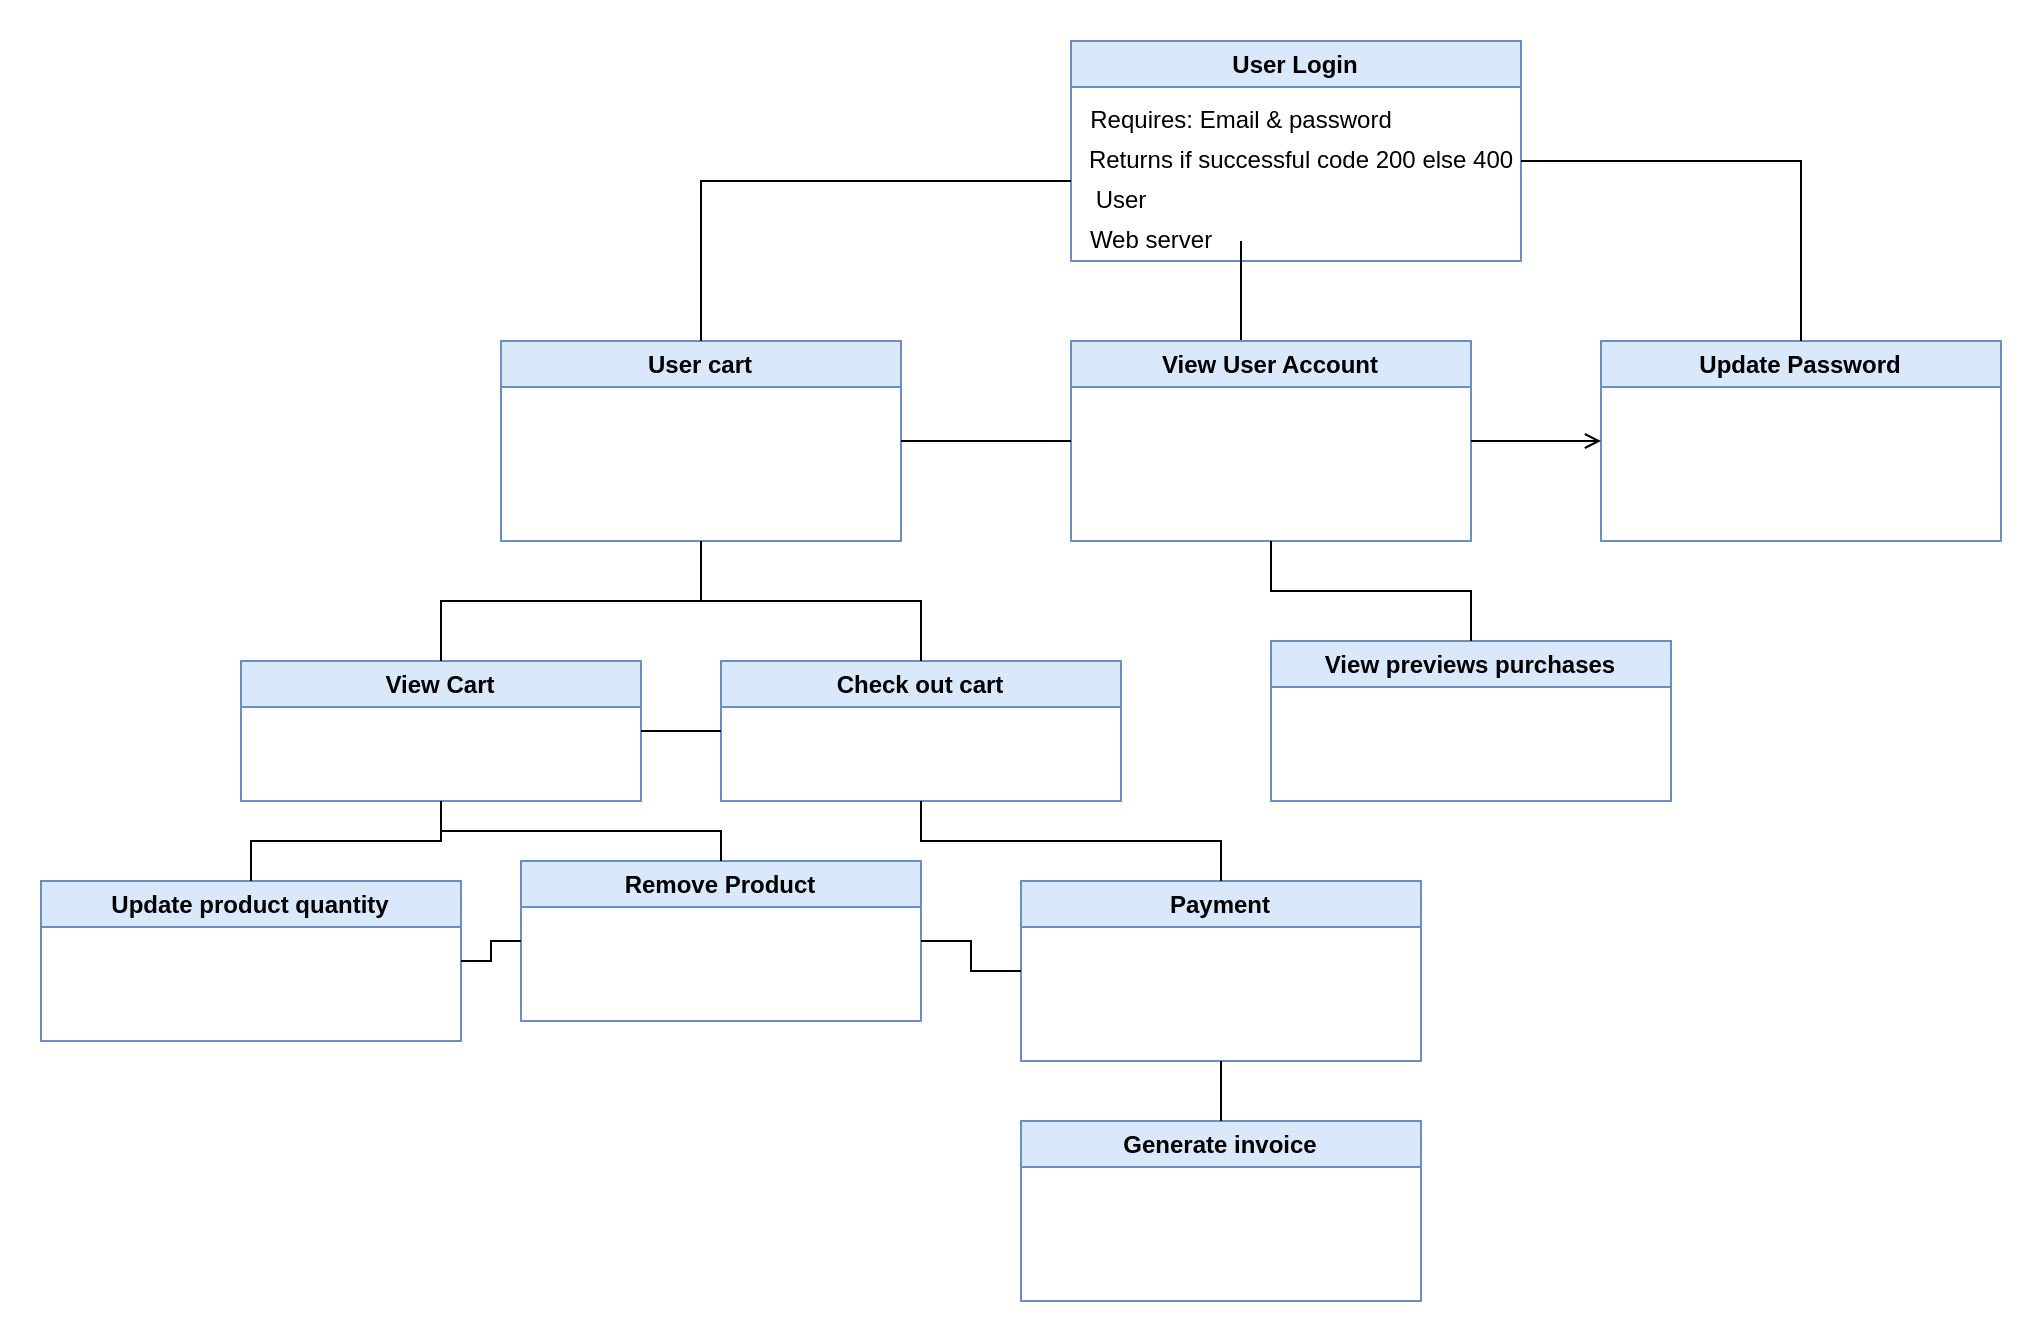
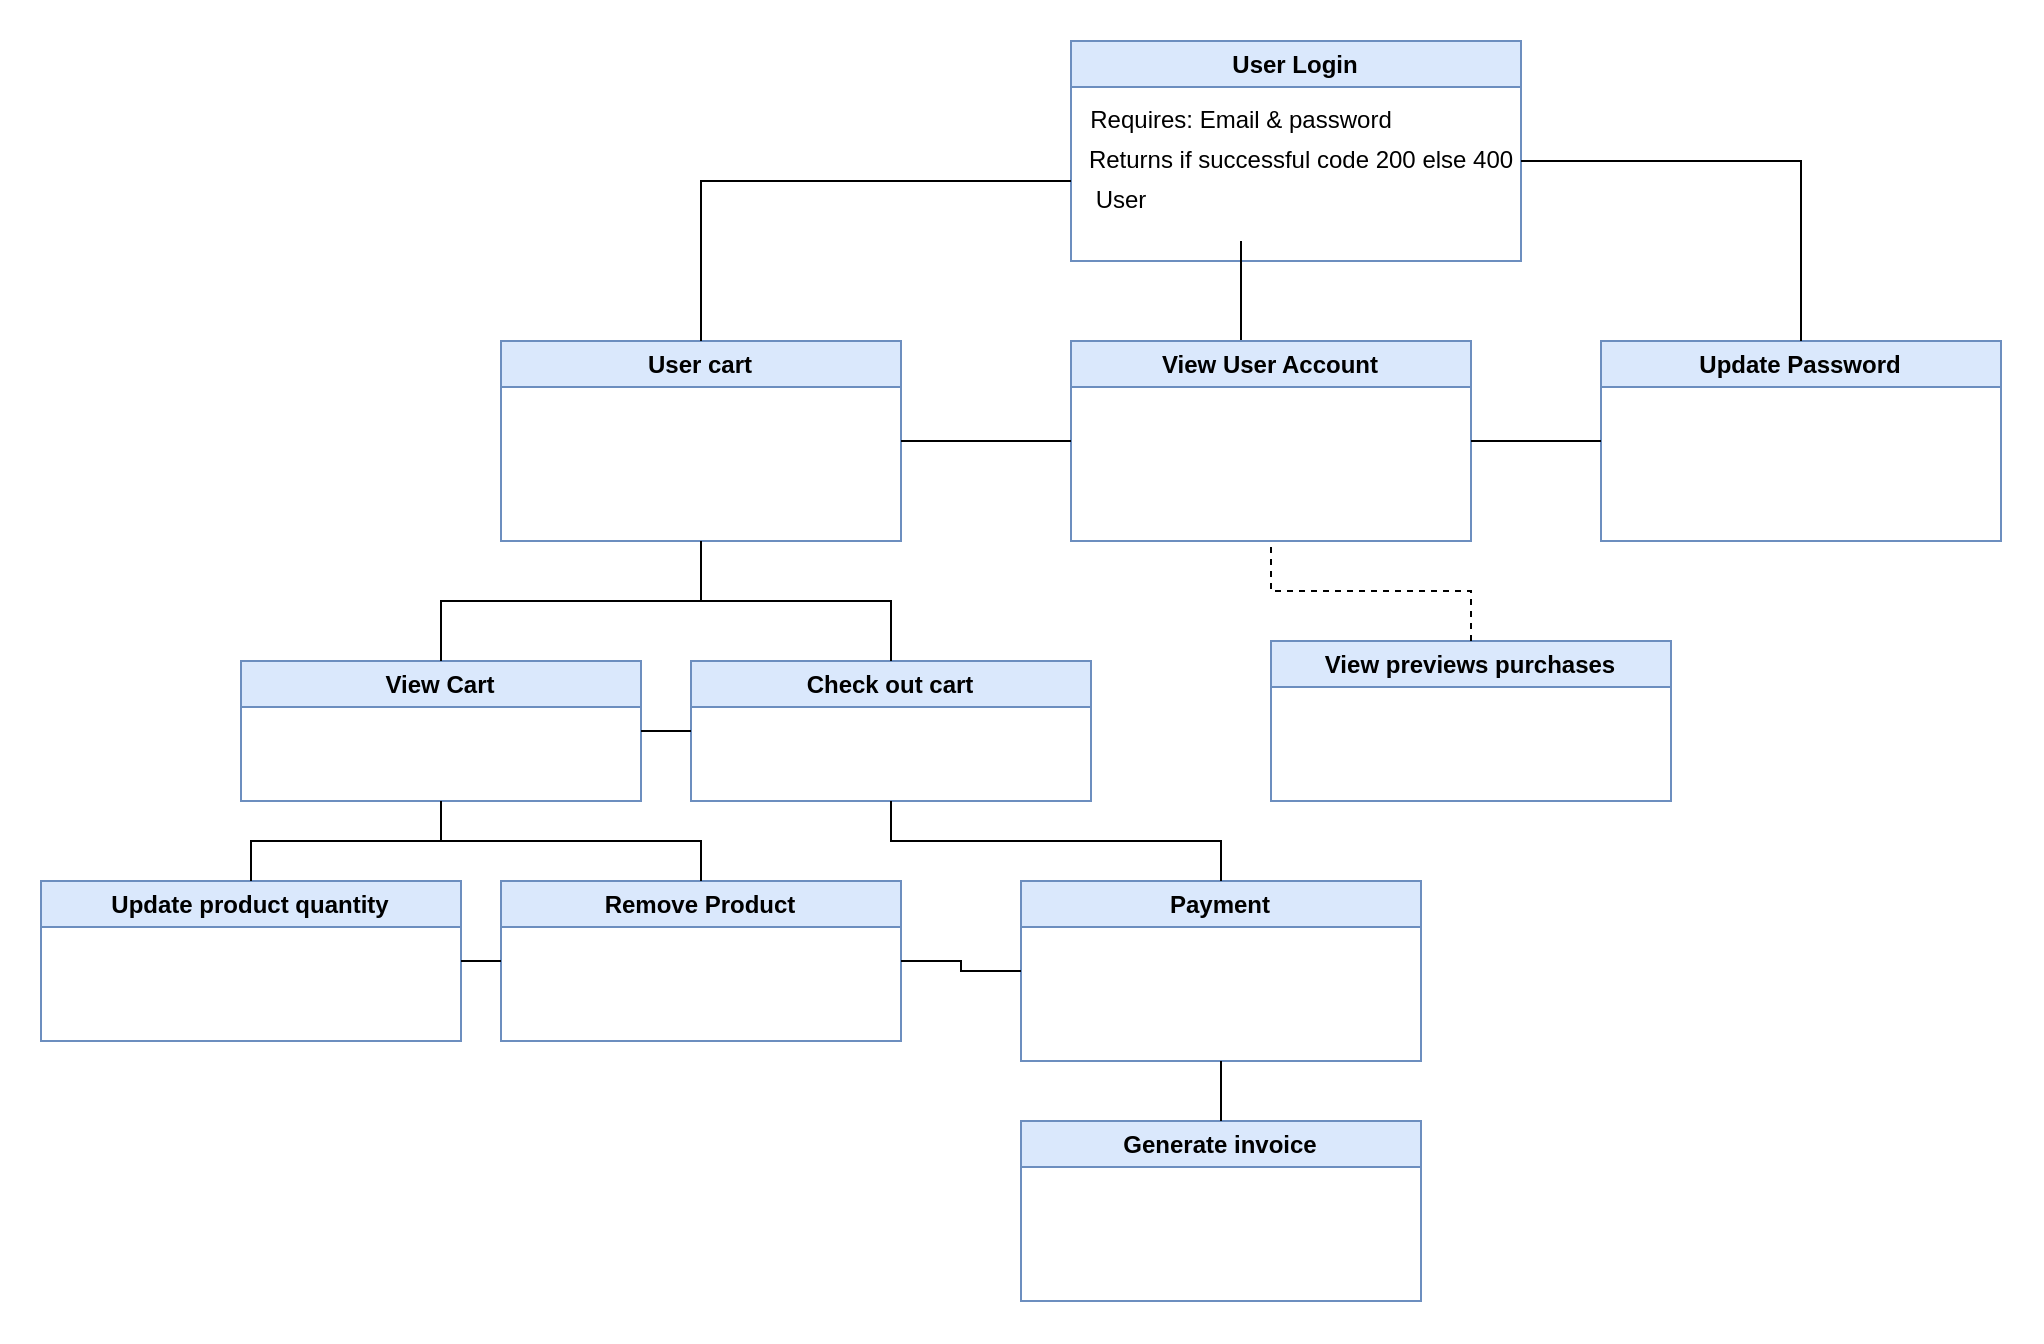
(1151, 241) -> none
(1593, 441) -> (1593, 441)
(1371, 591) -> (1371, 591)
(921, 731) -> (891, 731)
(721, 941) -> (701, 961)
